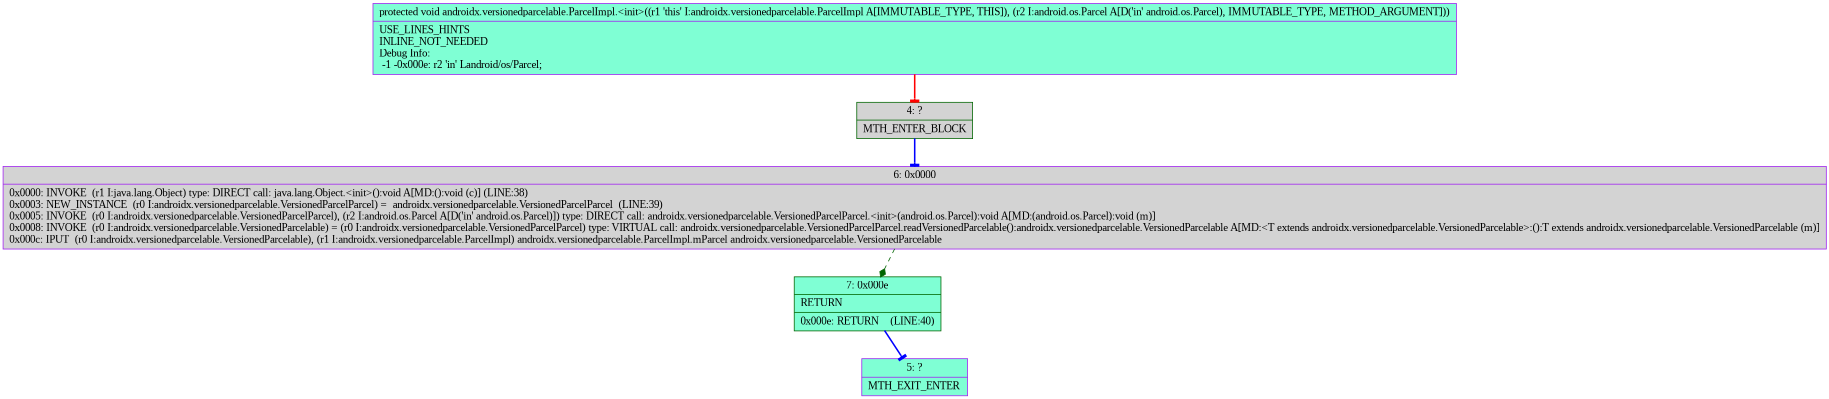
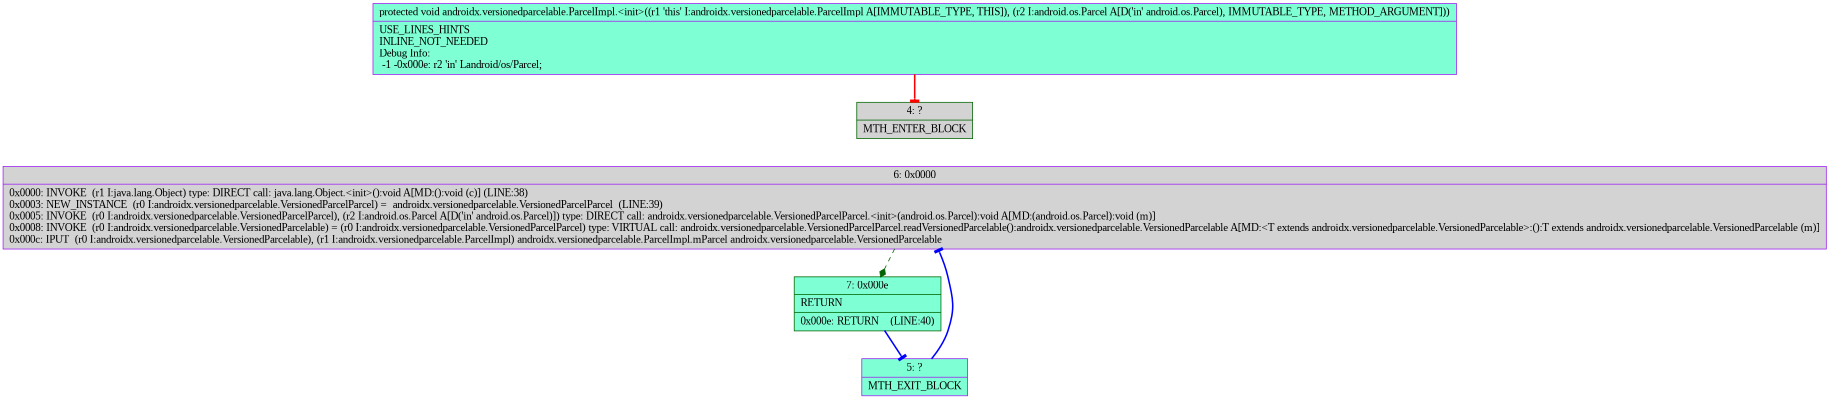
(915, 151) -> (953, 307)
(914, 386) -> (915, 386)
